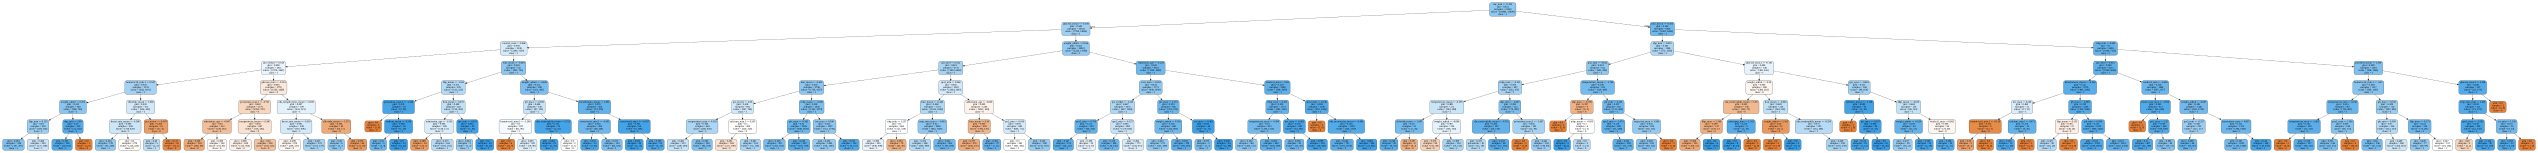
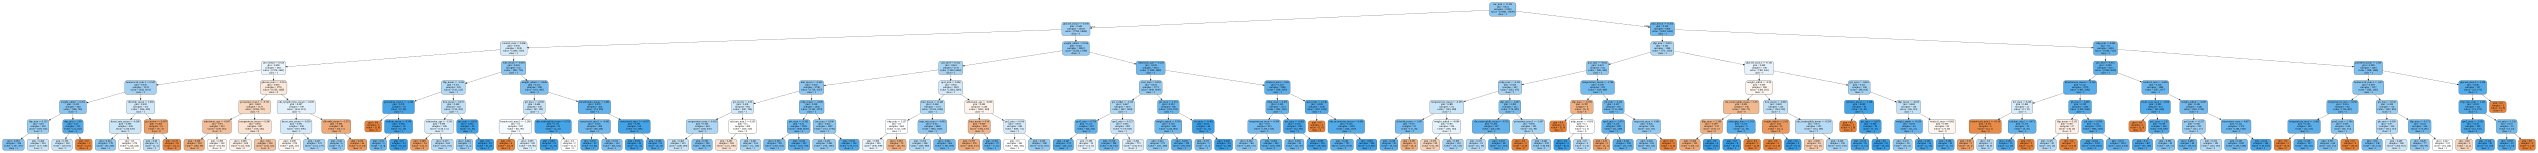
(62, 145) -> (62, 145)
(442, 145) -> (442, 145)
(1476, 145) -> (1476, 145)
none -> (1602, 145)
none -> (1814, 145)
(1985, 145) -> (1985, 145)
none -> (2211, 145)
